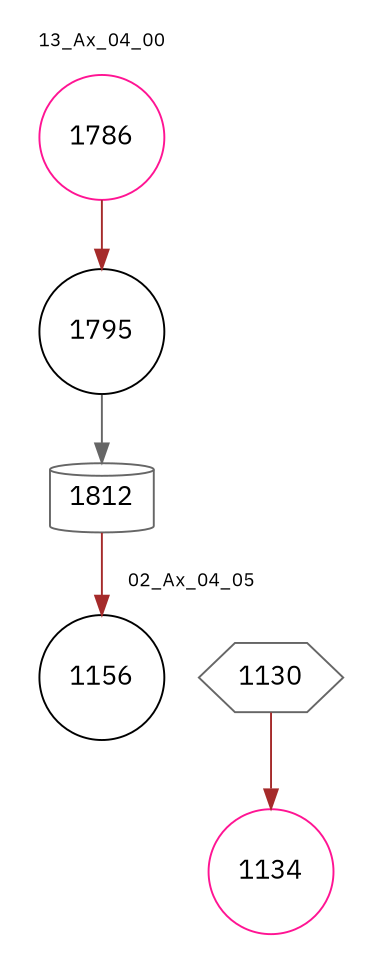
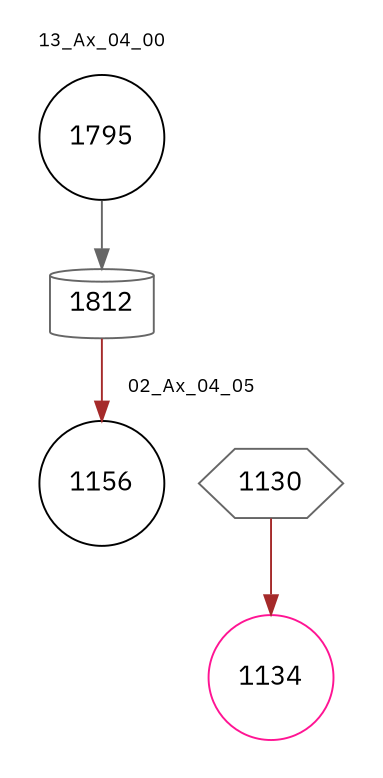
(102, 137) -> none
